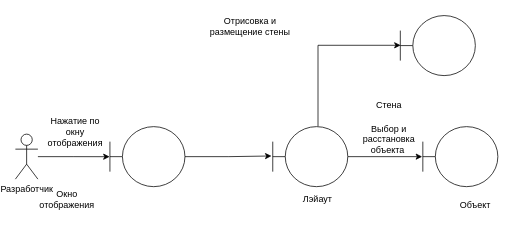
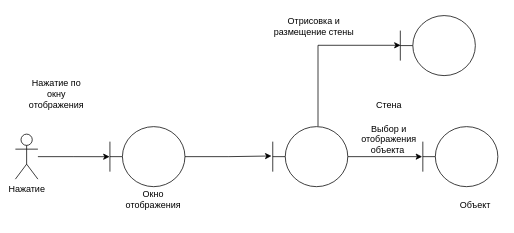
(250, 27) -> (314, 27)
(75, 132) -> (57, 94)
(389, 139) -> (389, 139)
(27, 190) -> (27, 190)
(67, 199) -> (154, 199)
(318, 199) -> none
